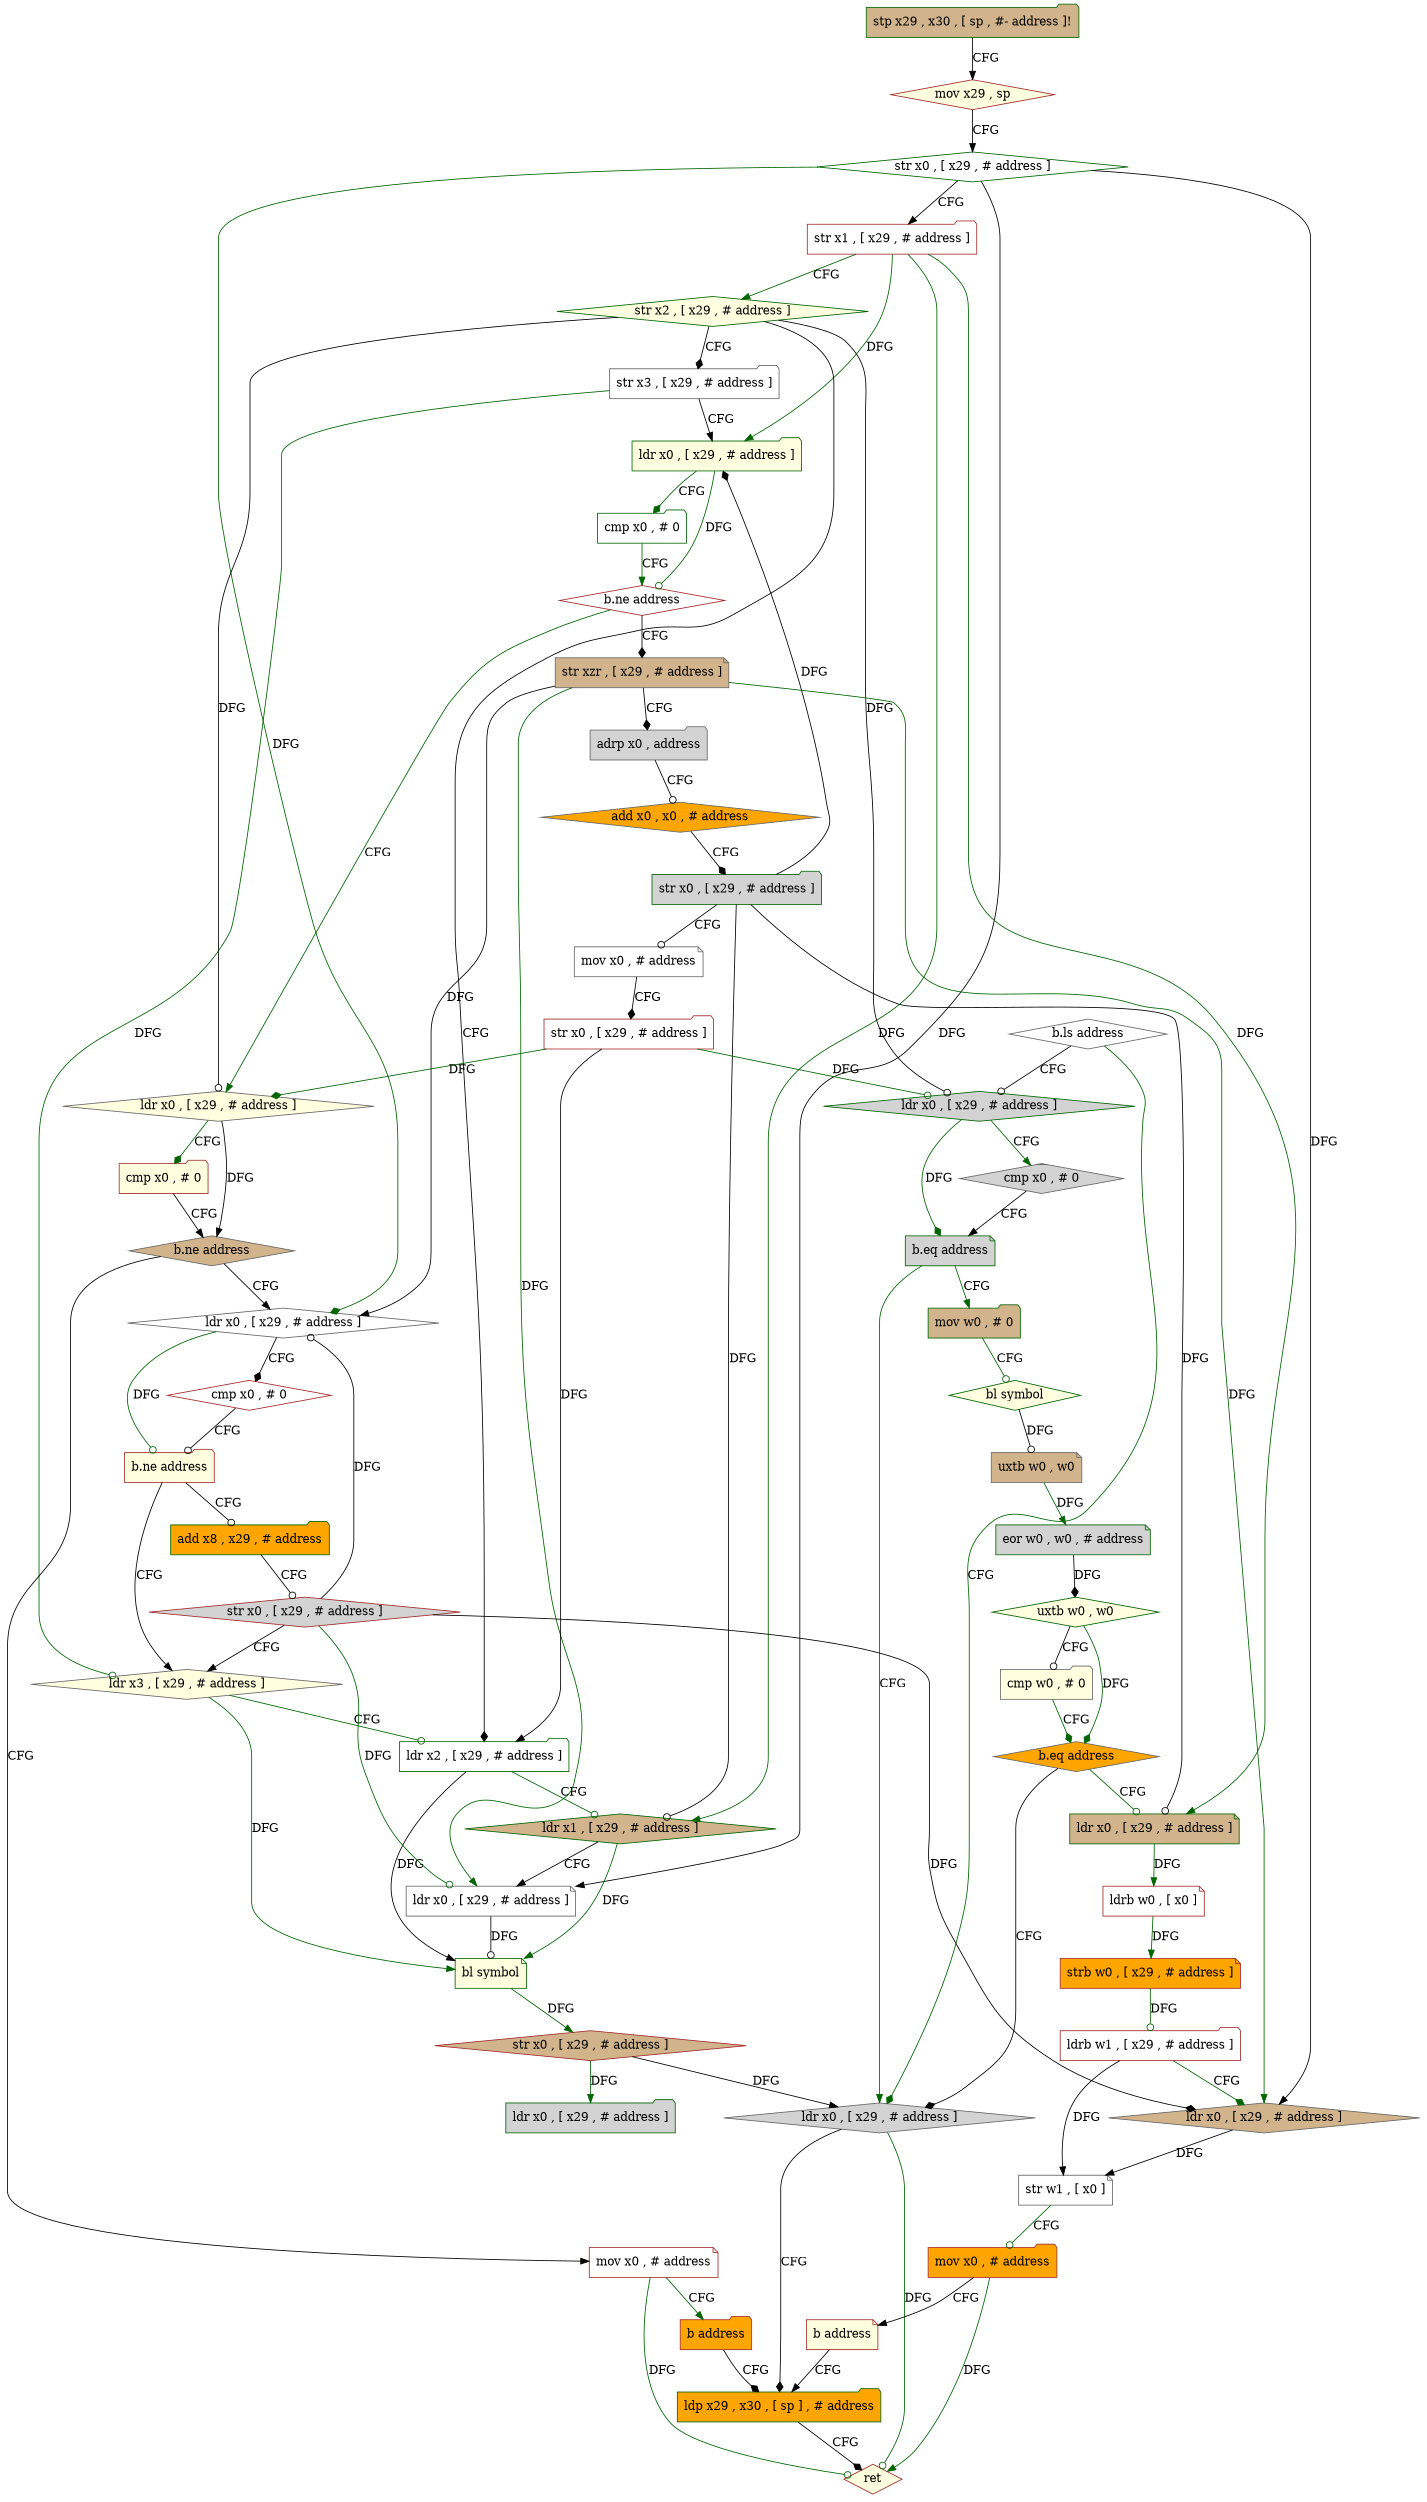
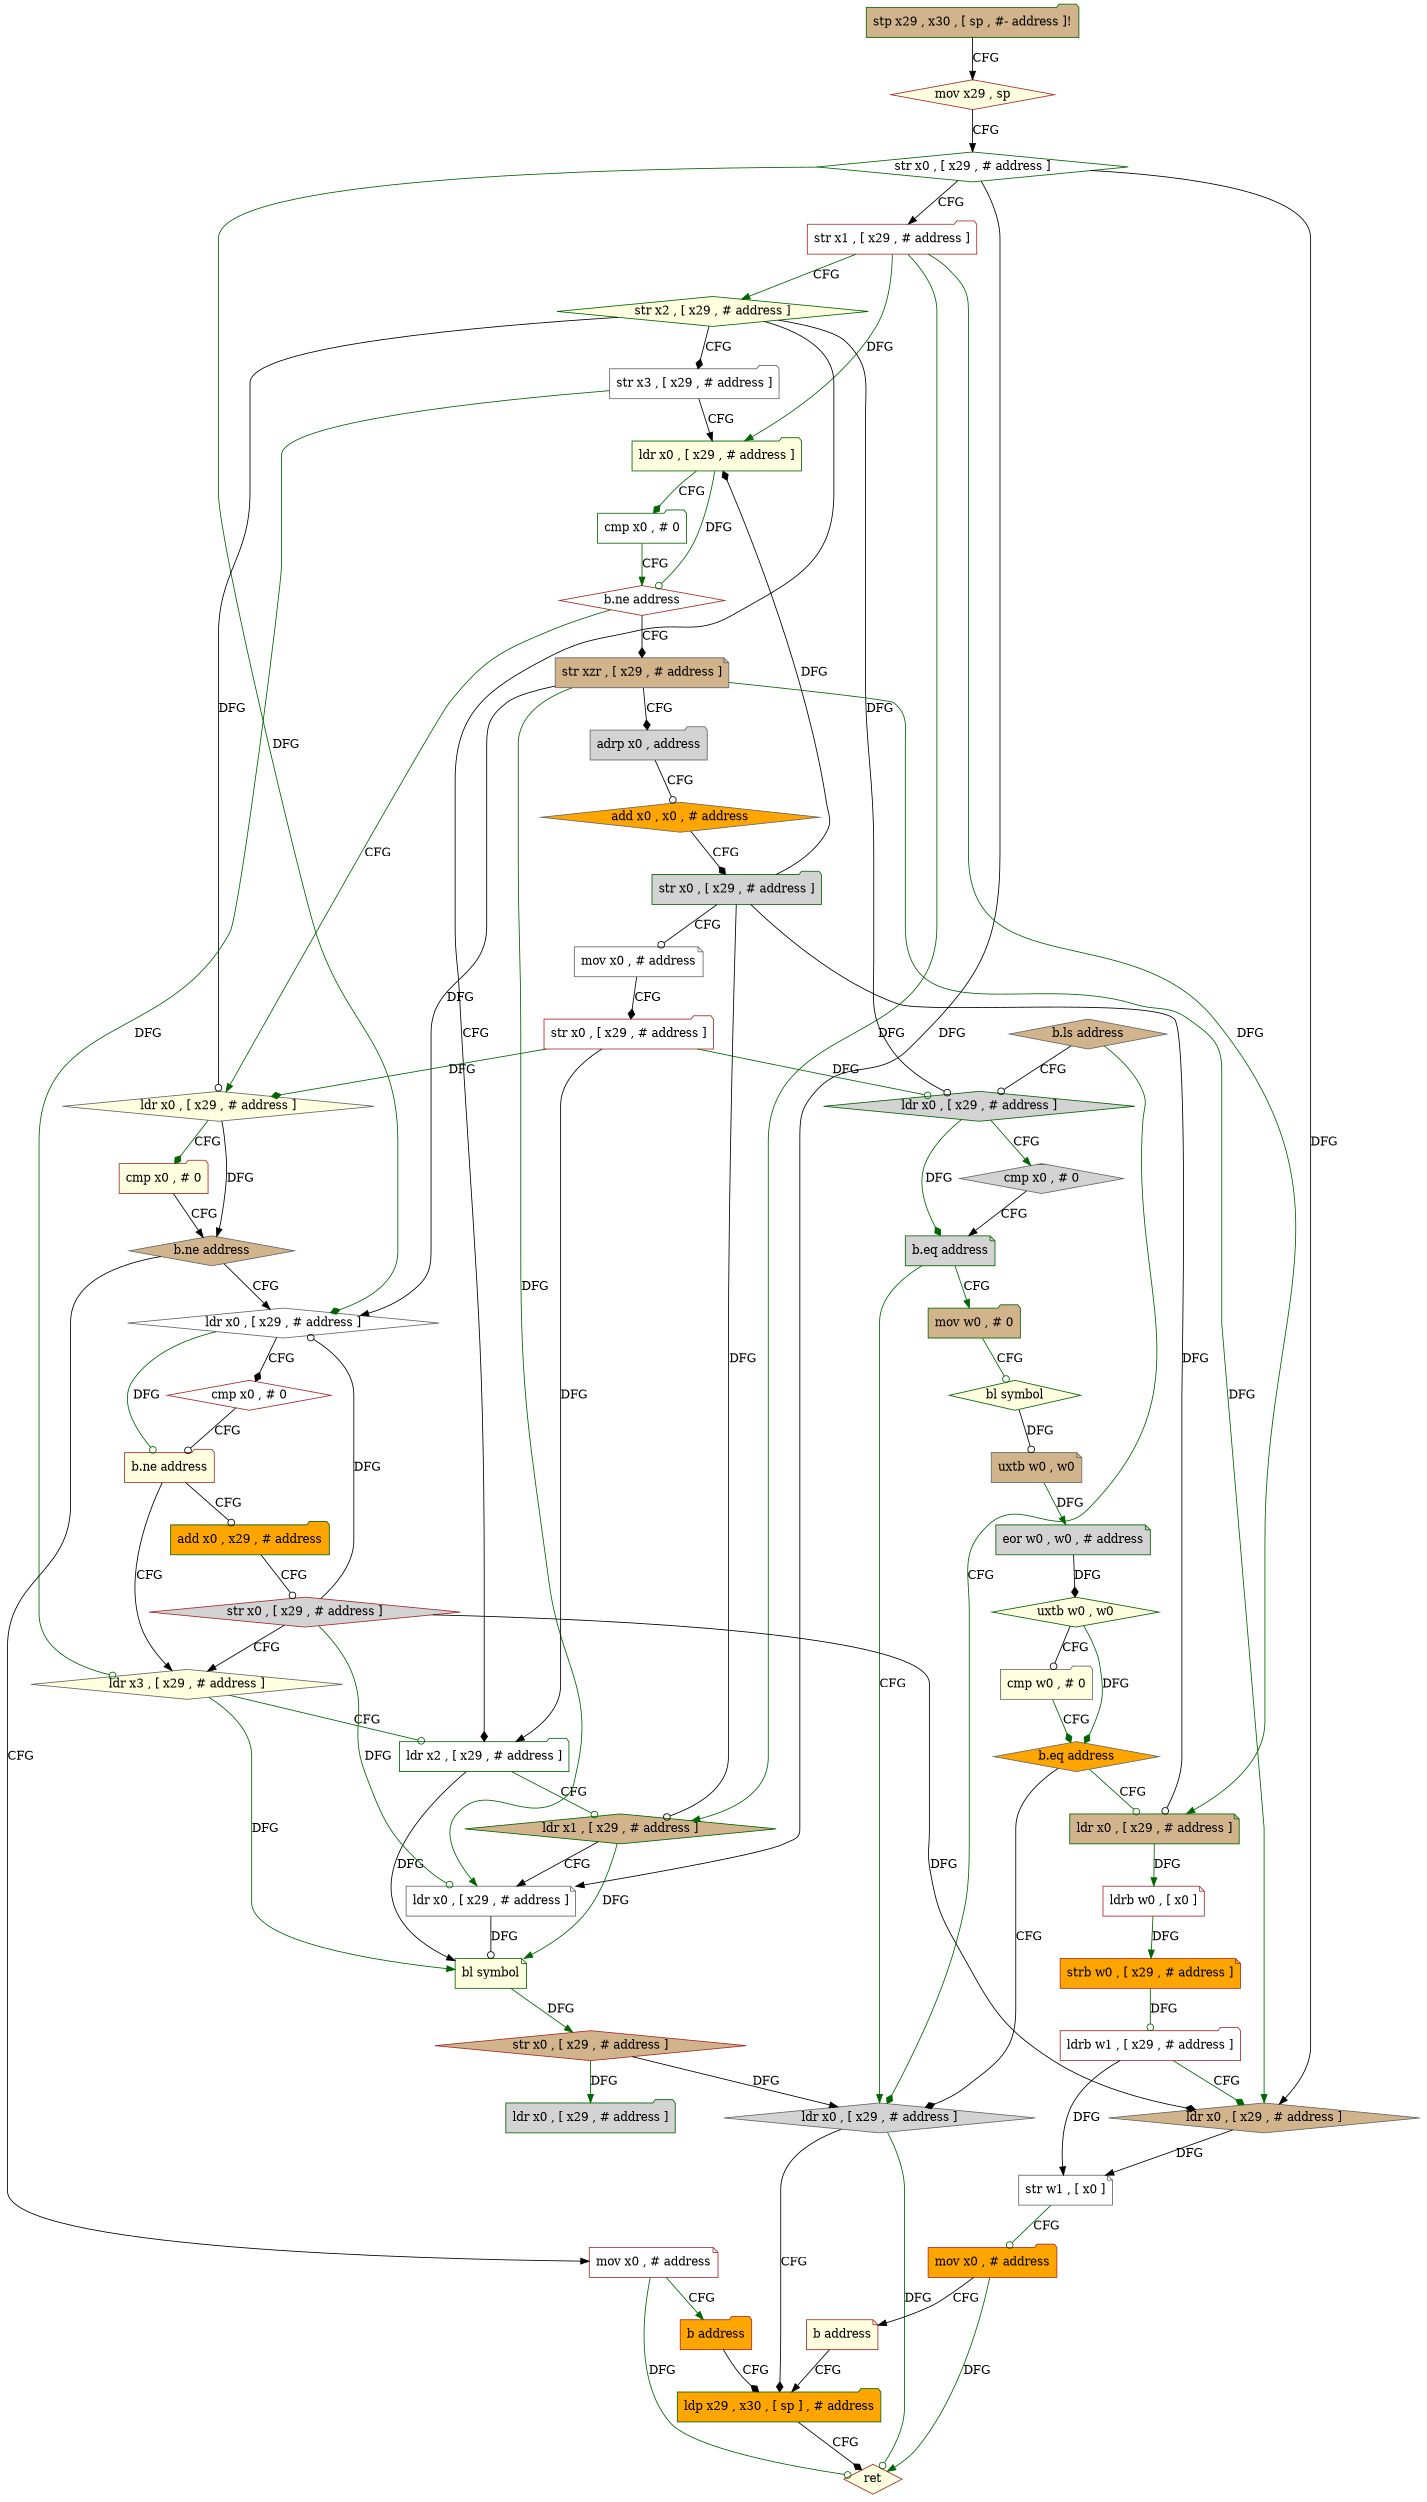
(1088, 1034) -> (1088, 1034)
(250, 1540) -> (250, 1540)
